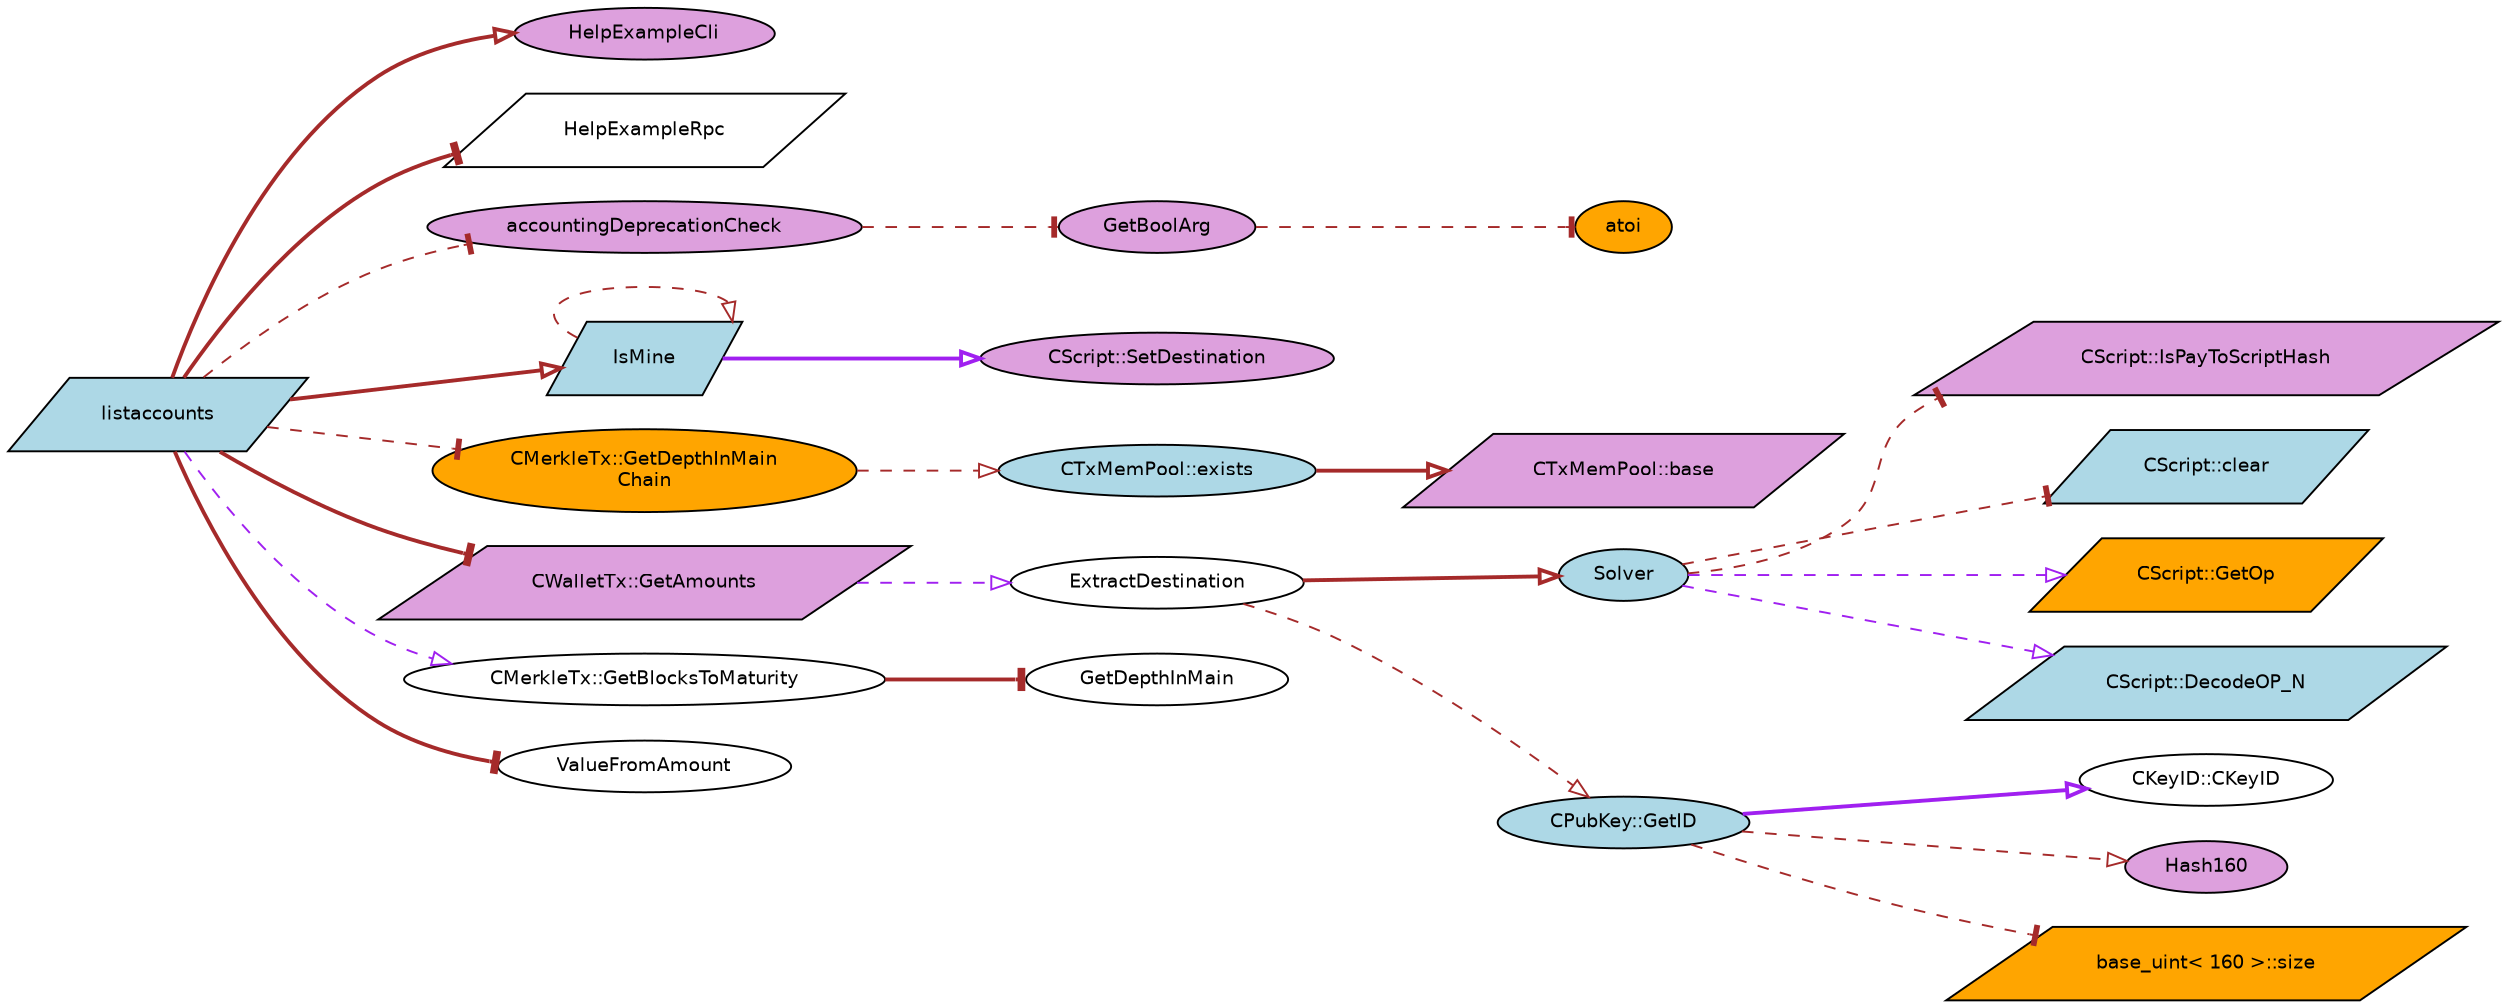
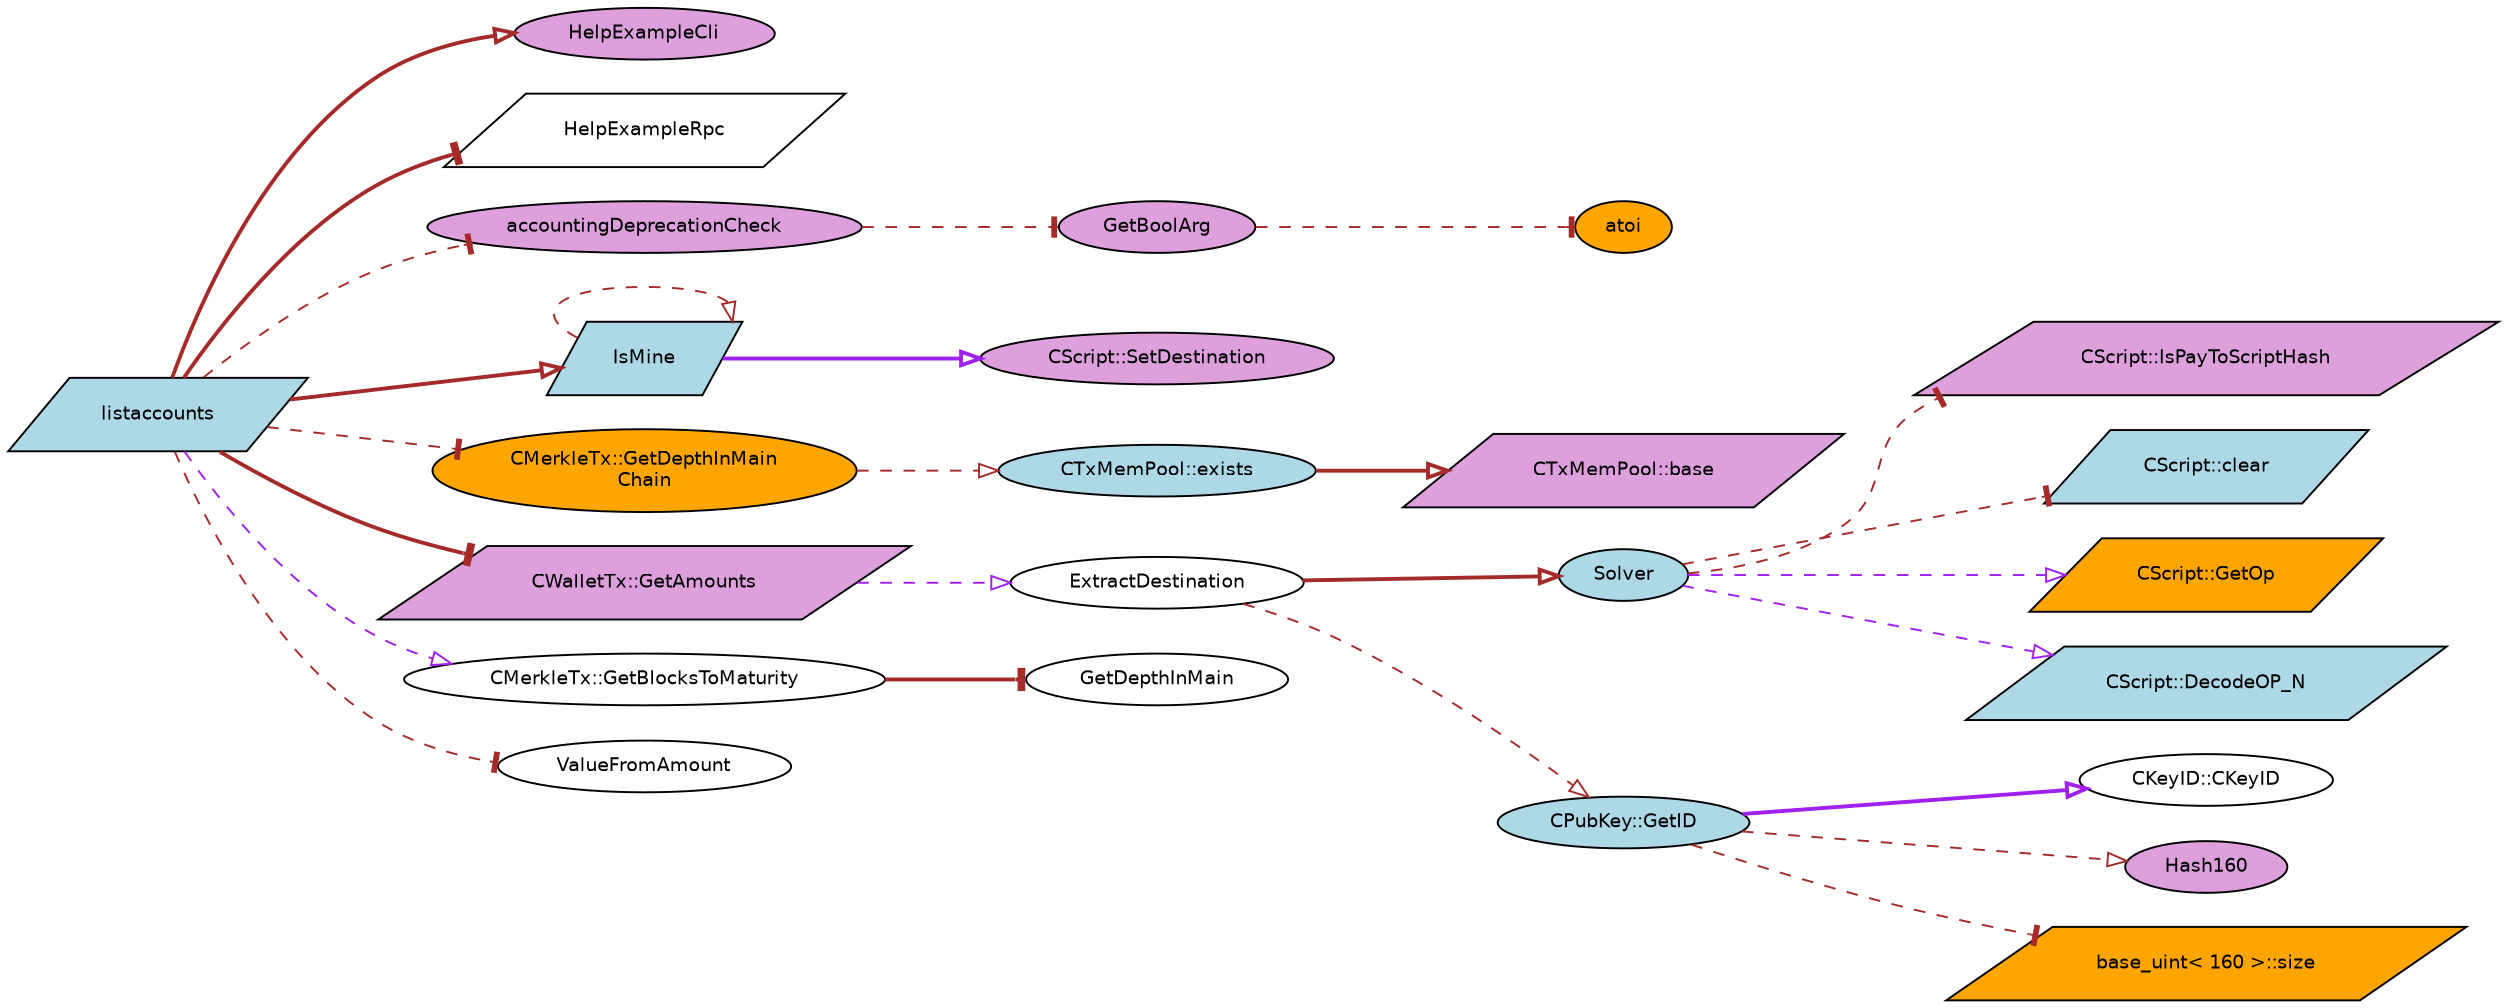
(295, 648) -> (295, 648)
